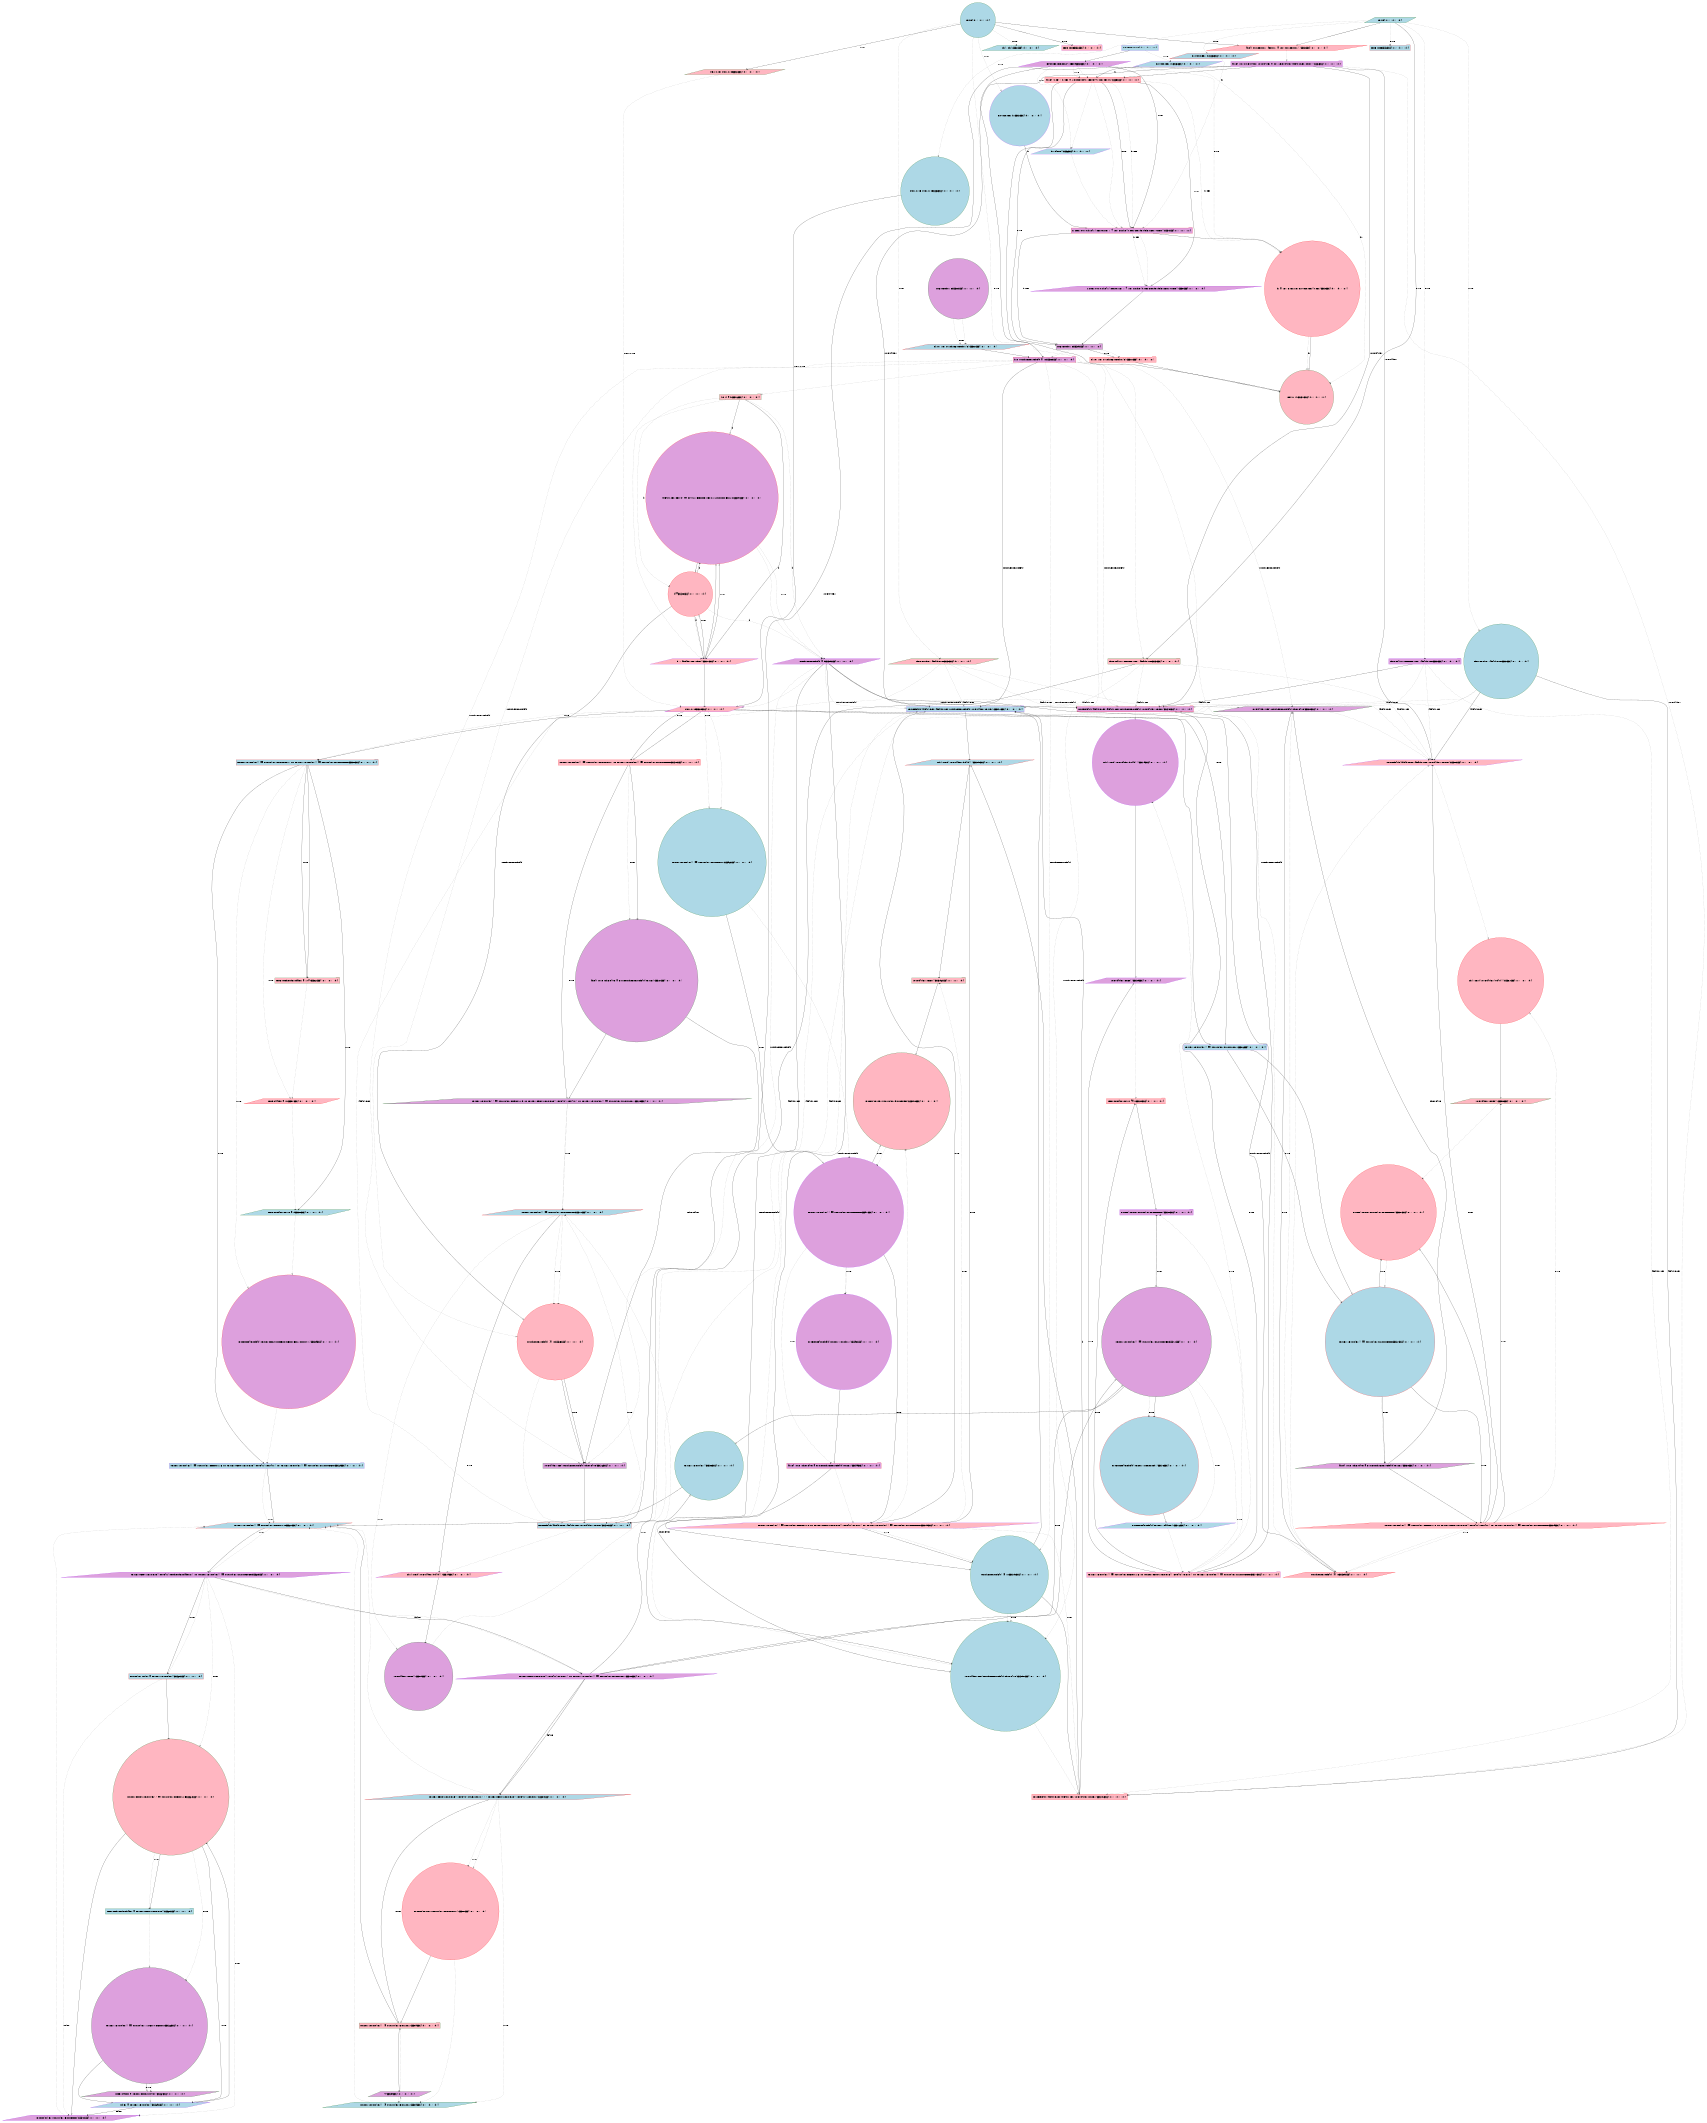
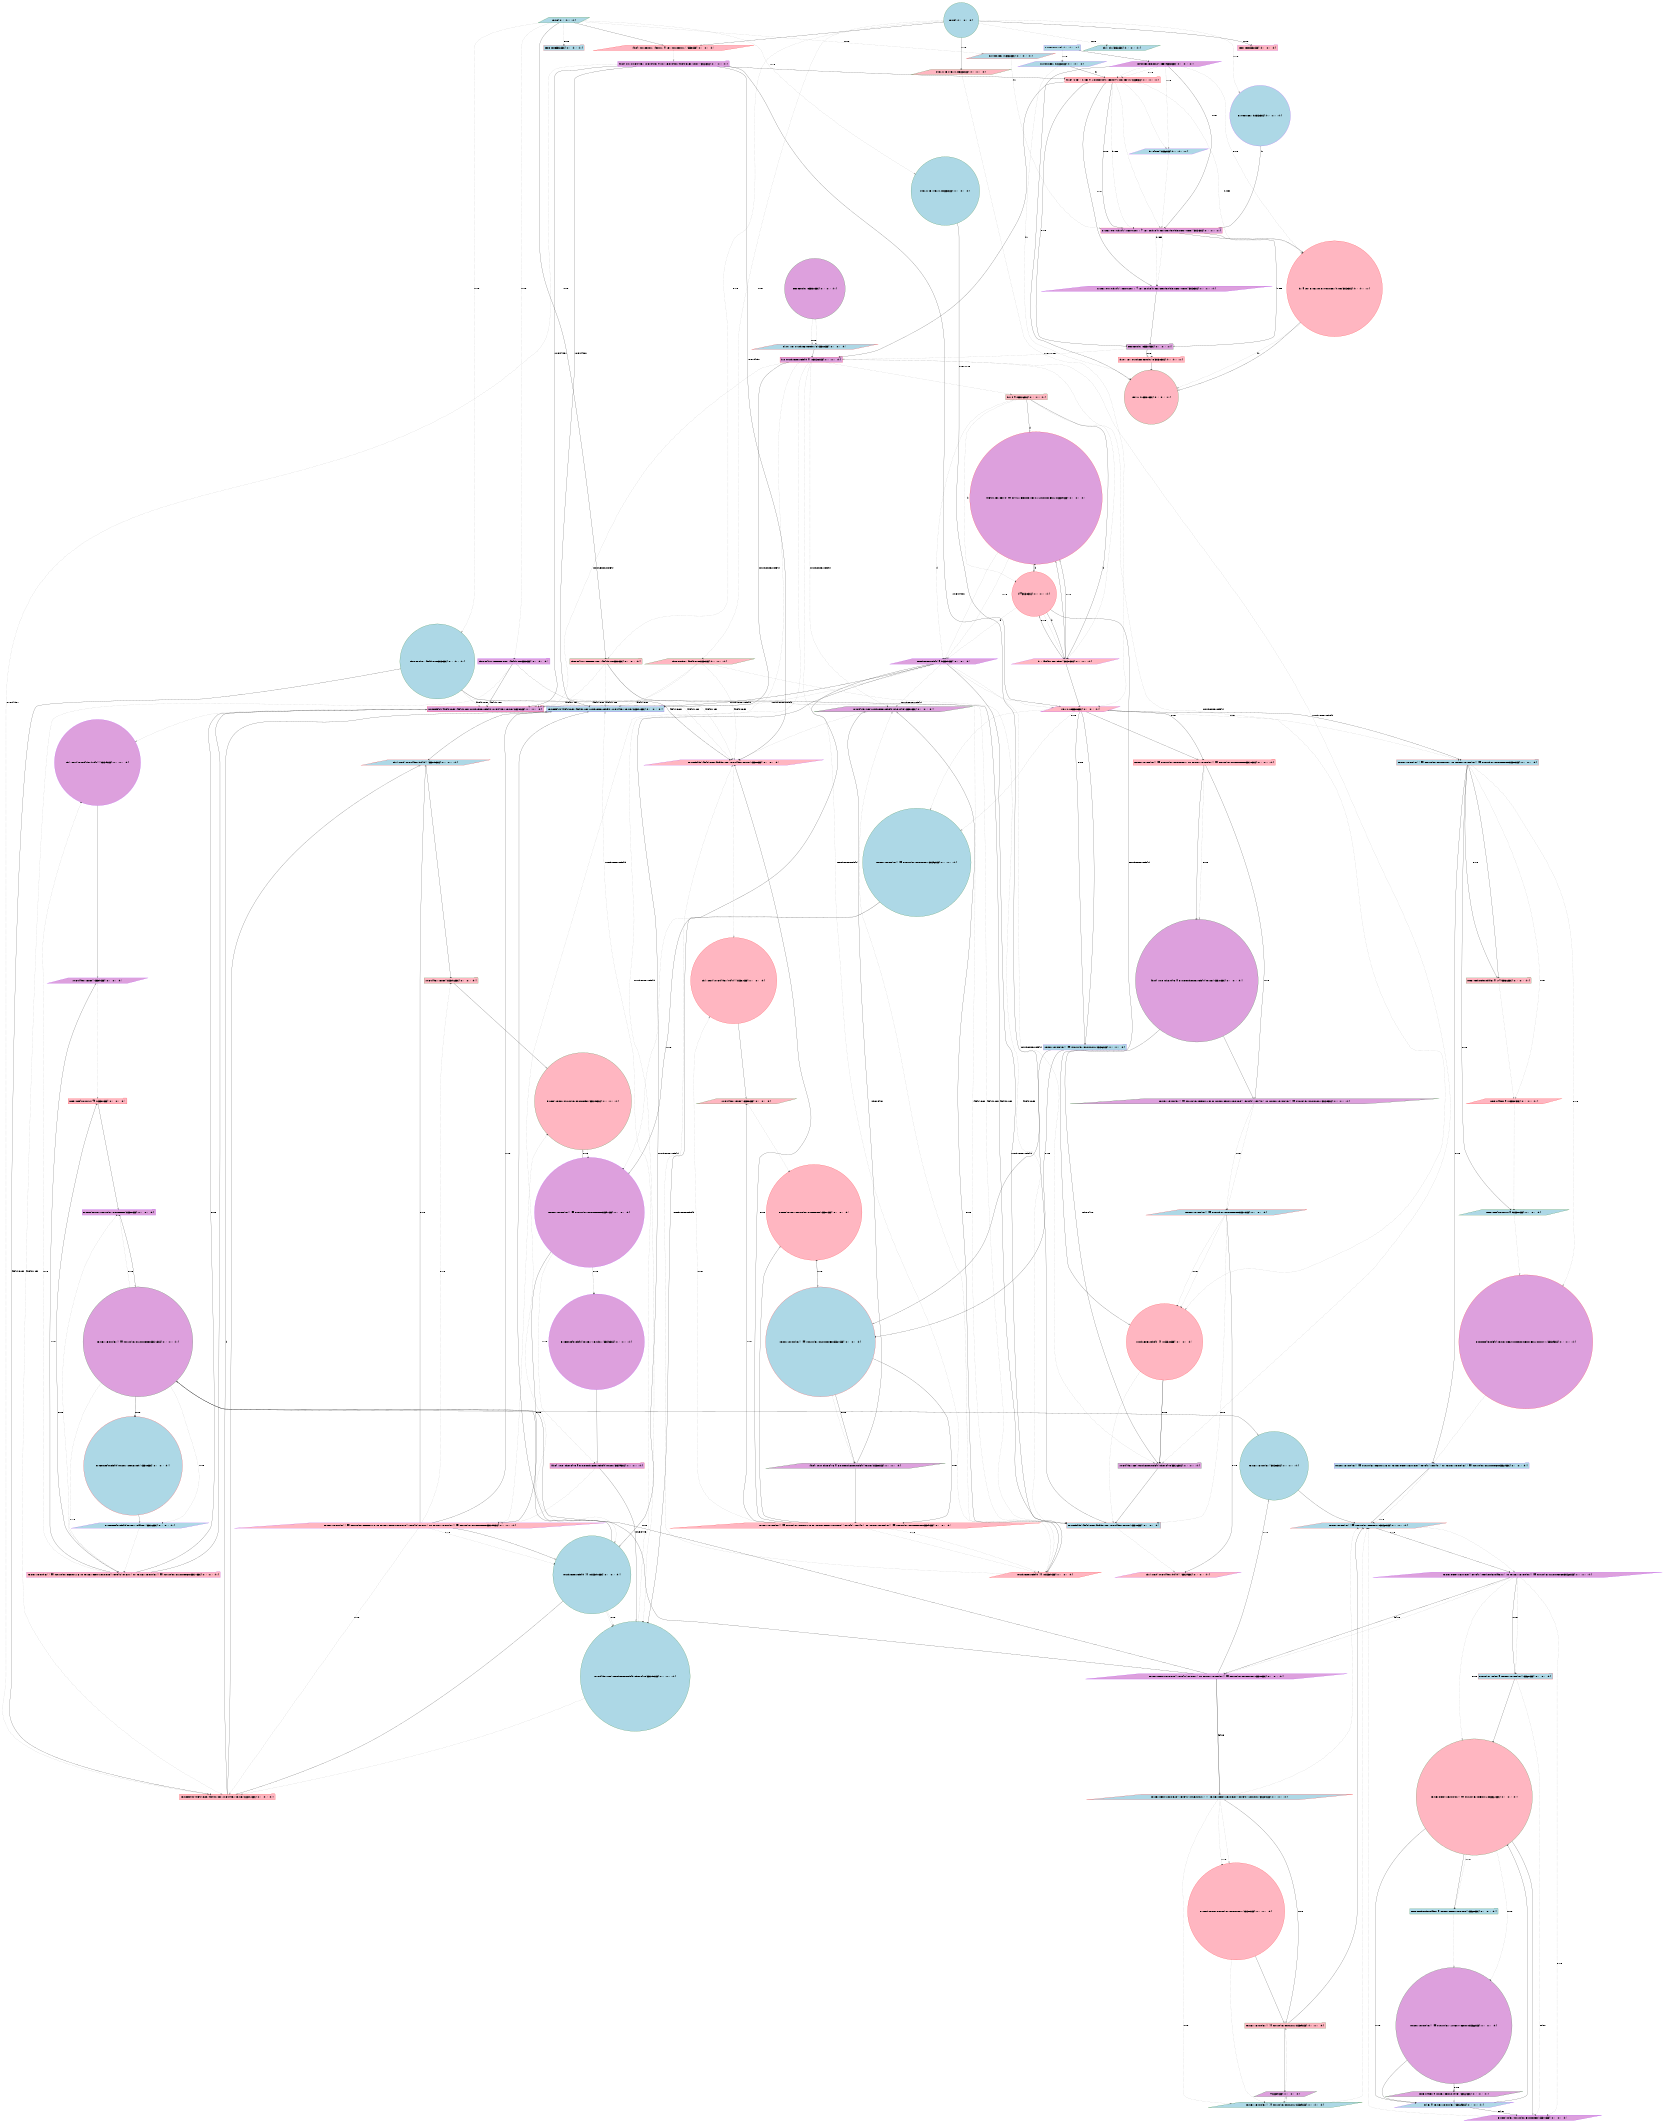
(419, 1676) -> none
